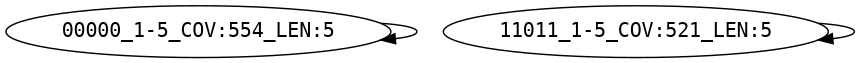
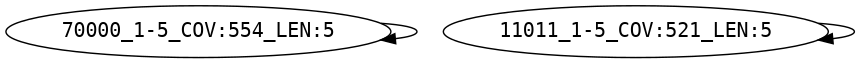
(198, 32) -> (198, 32)
